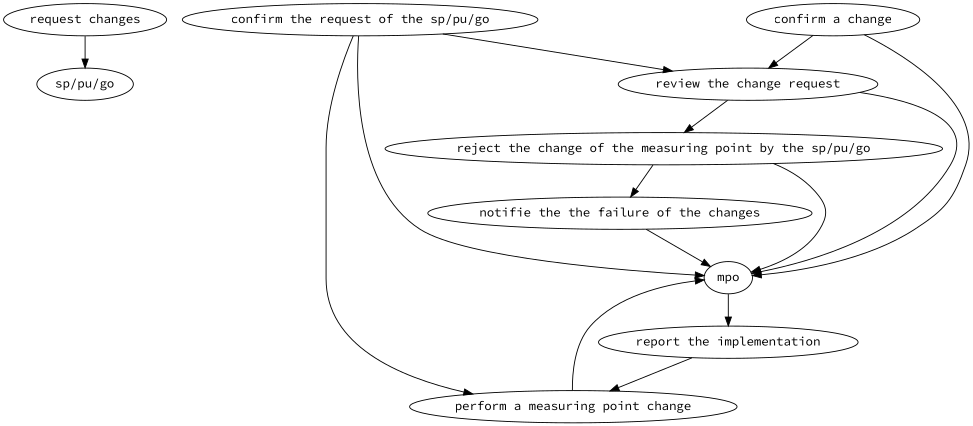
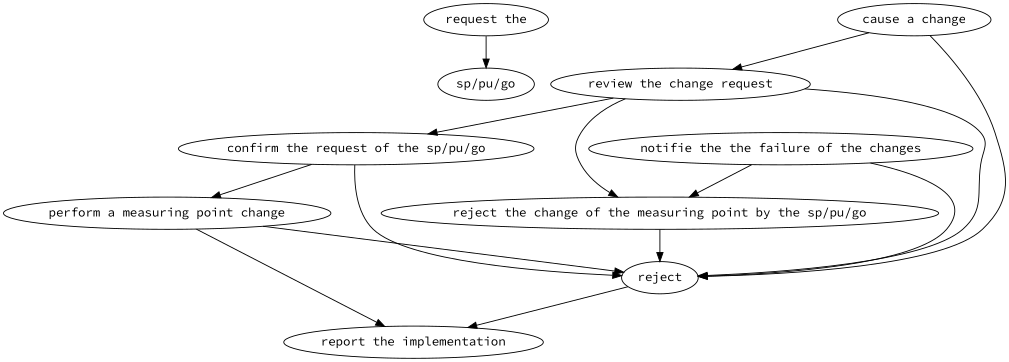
(85, 20) -> (486, 20)
(833, 20) -> (914, 20)
(553, 52) -> (525, 115)
(644, 177) -> (724, 179)
(728, 278) -> (660, 278)
(655, 373) -> (287, 276)
